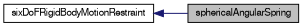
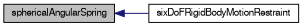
(176, 13) -> (136, 13)
